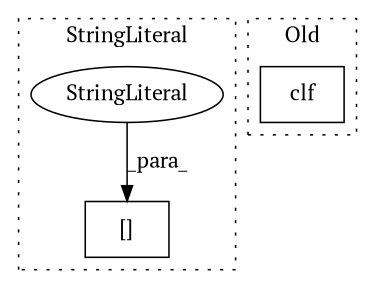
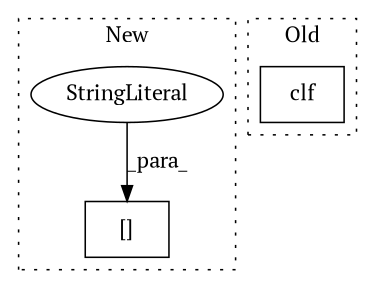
(127, 36) -> (127, 36)
